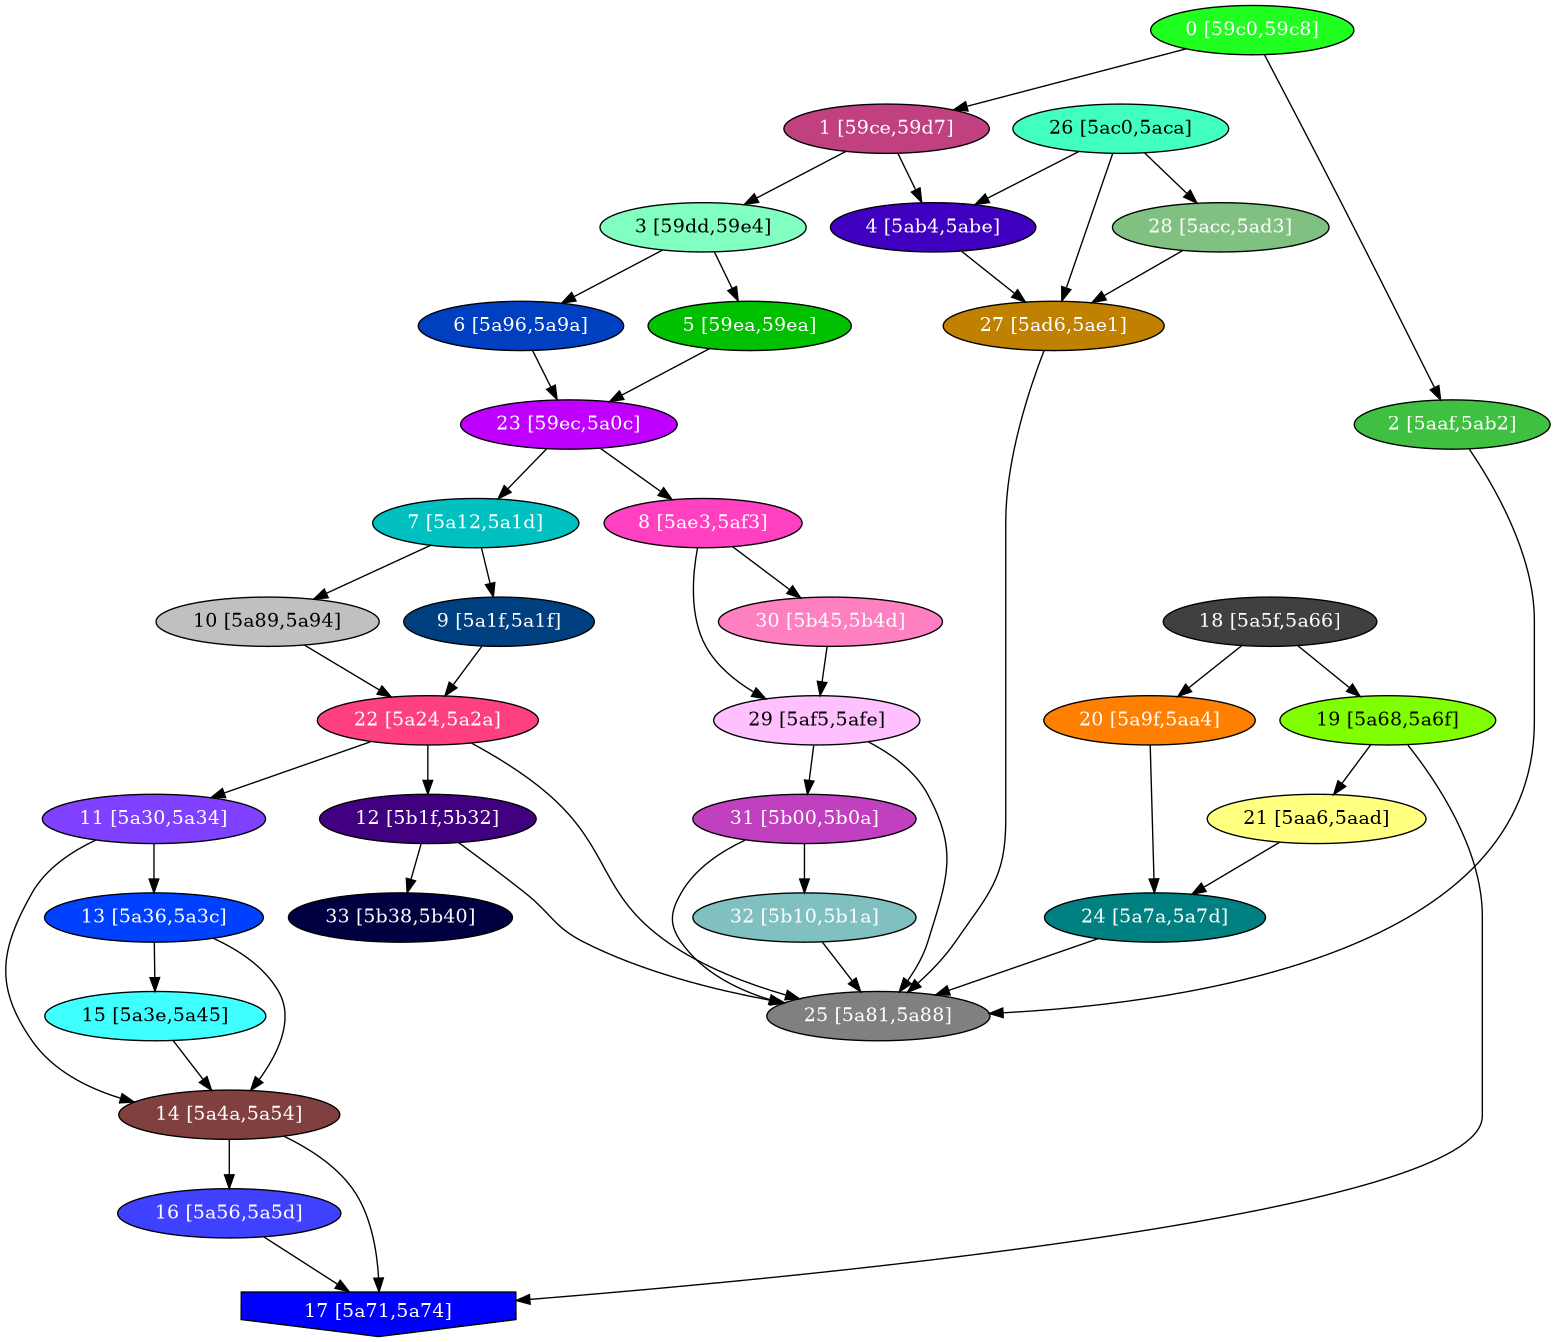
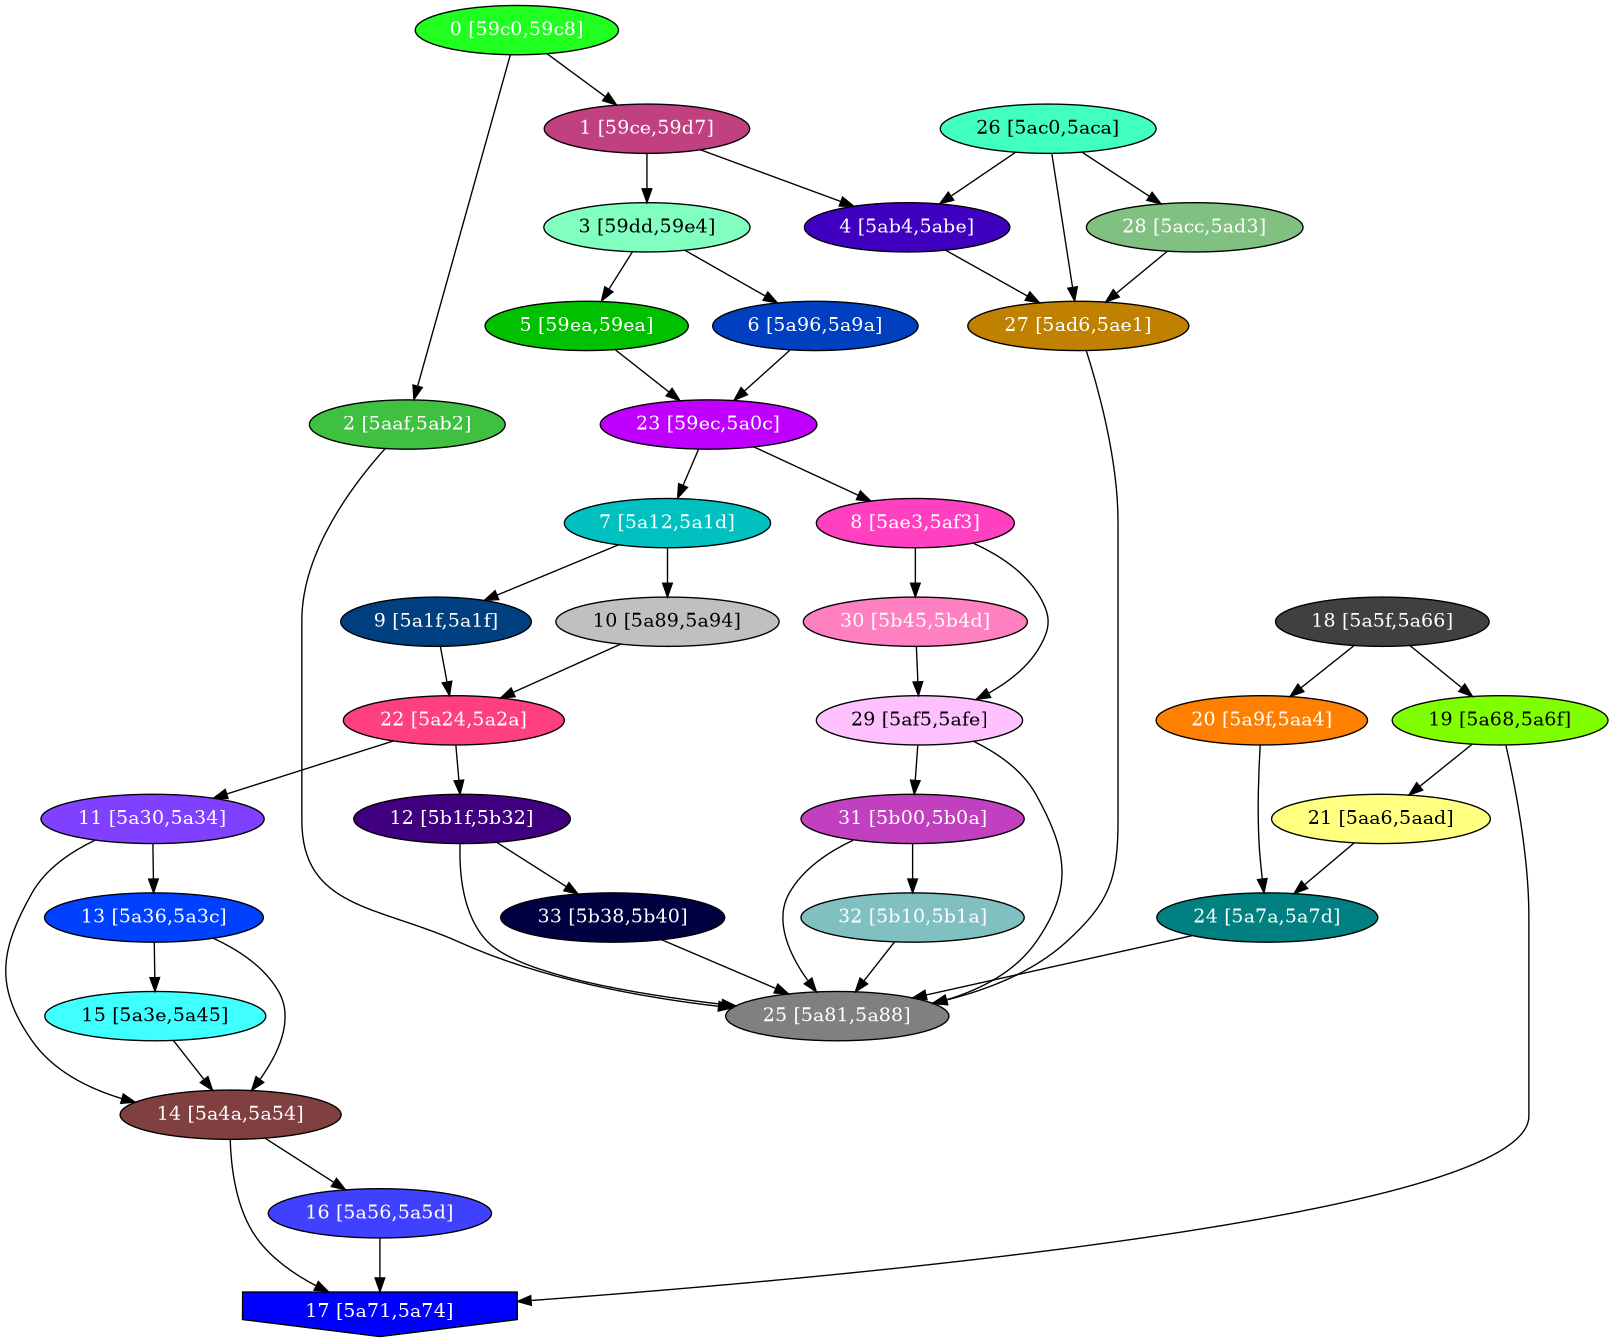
(615, 887) -> (719, 964)
